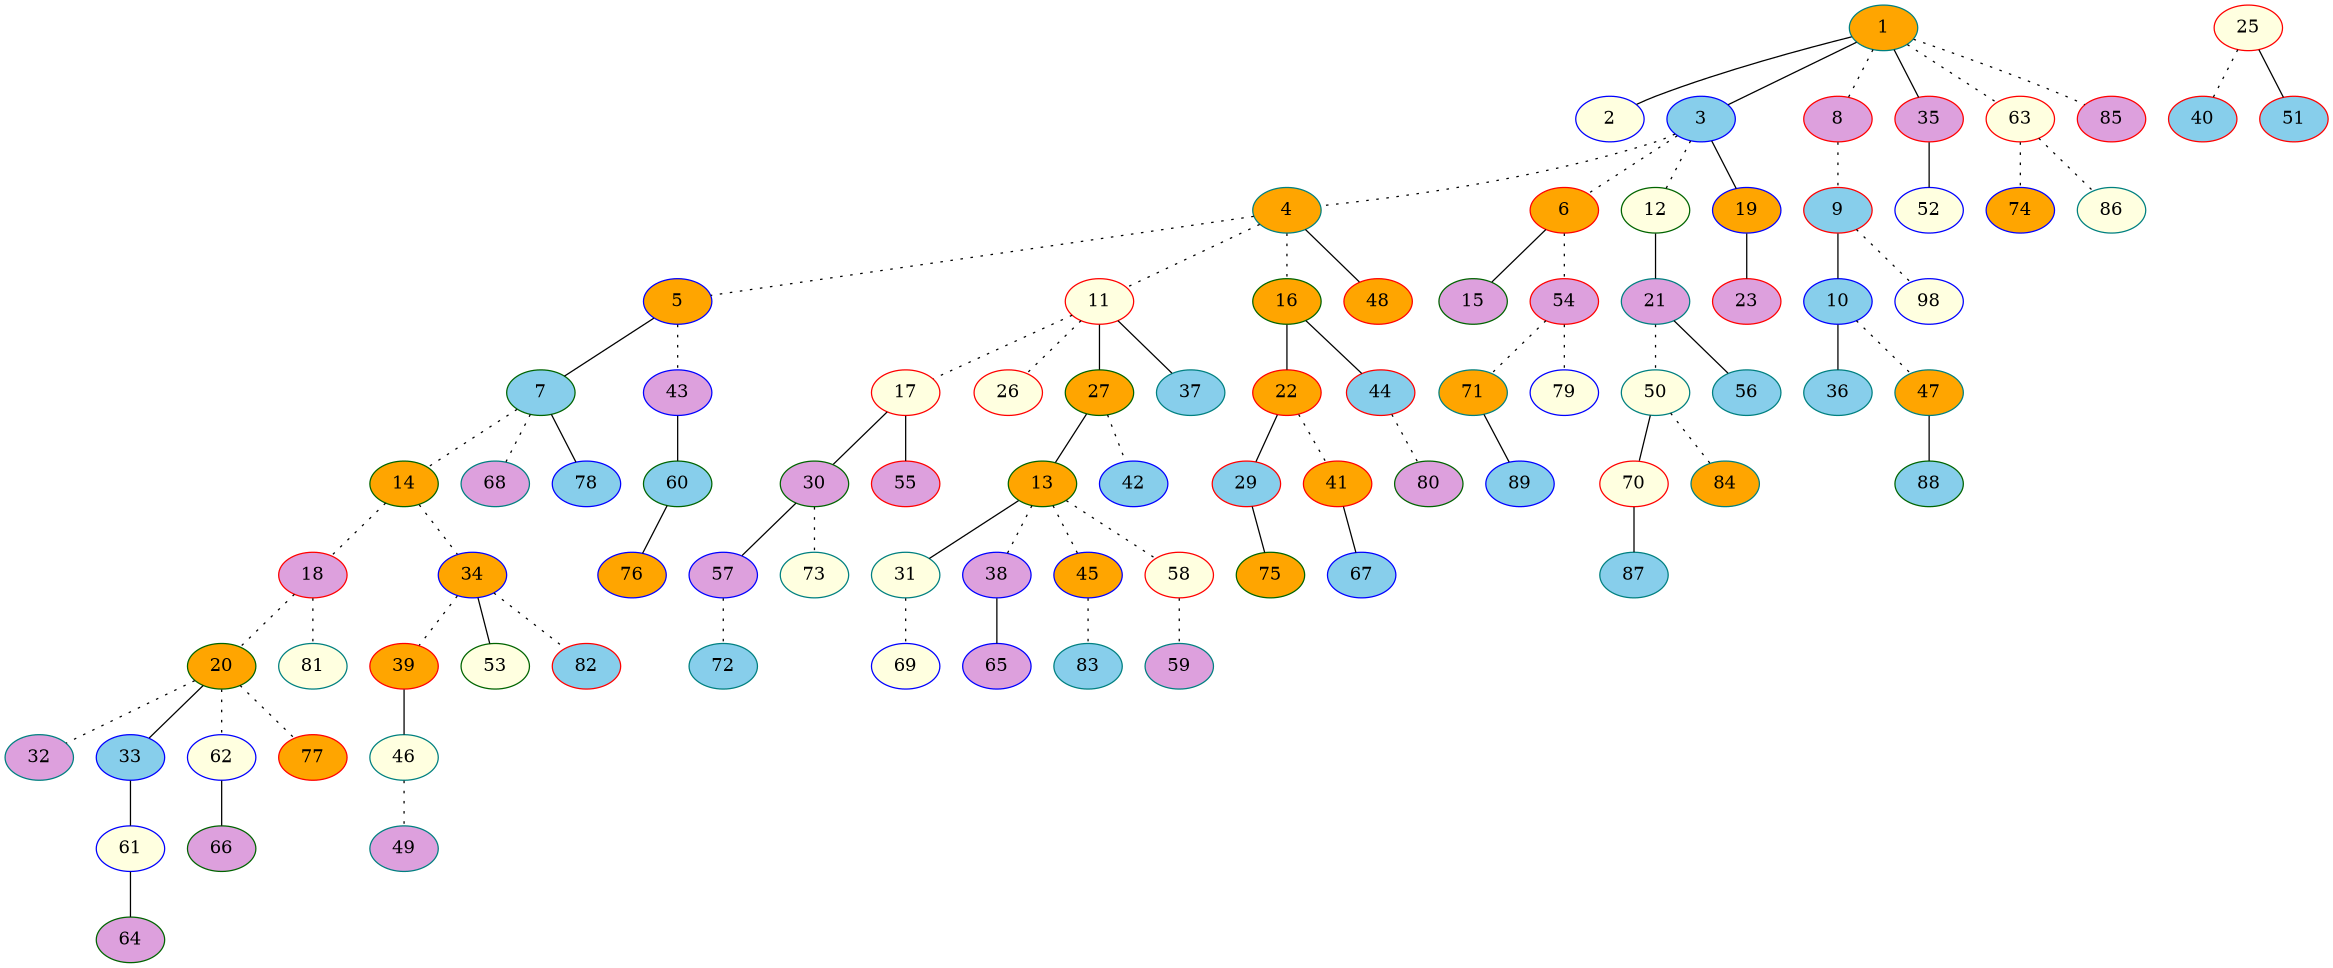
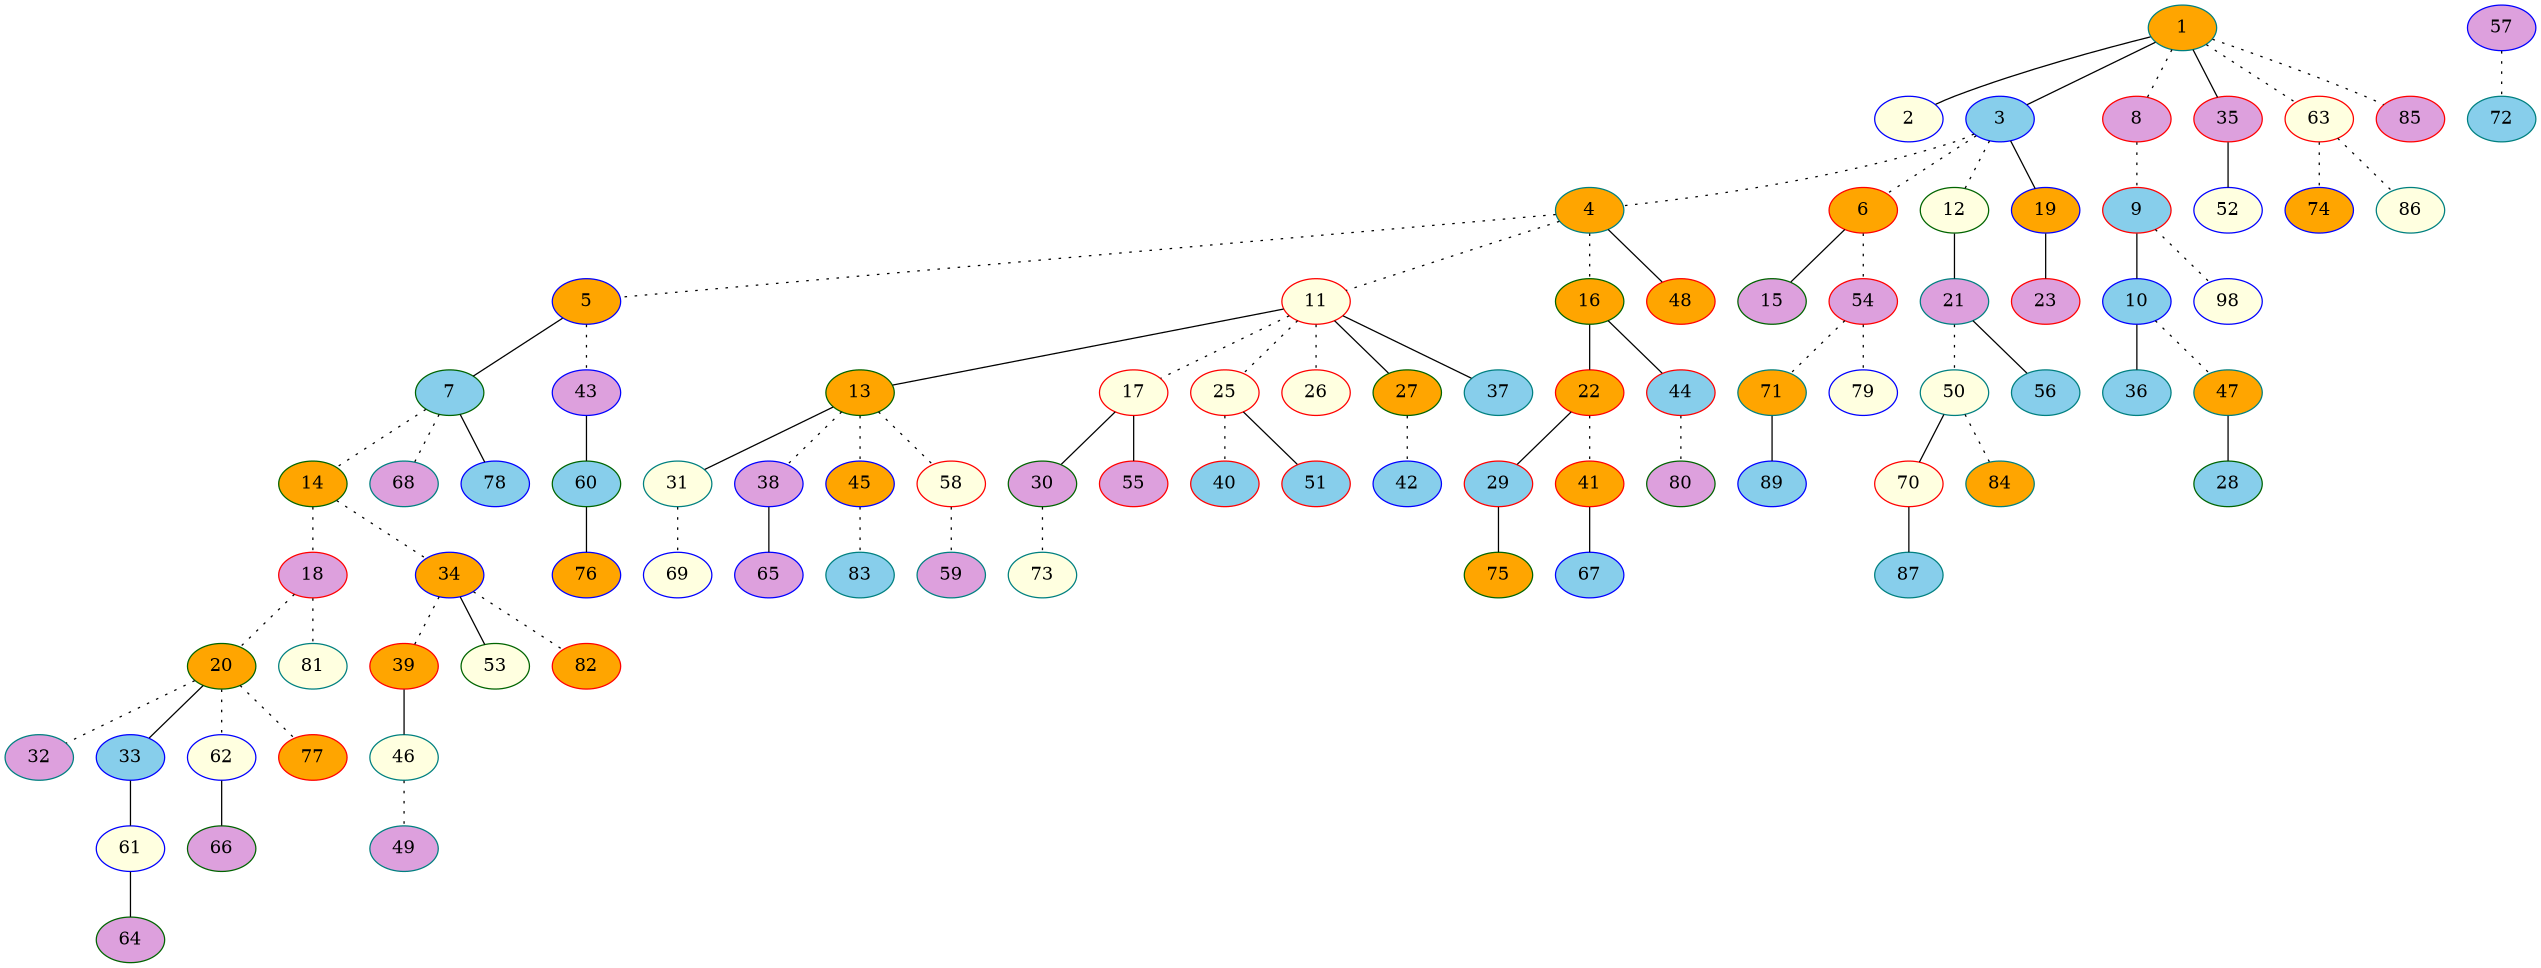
none -> (1271, 347)
(1071, 438) -> (1088, 347)
(1929, 484) -> (2228, 484)
(769, 529) -> none
(586, 666) -> (586, 666)
